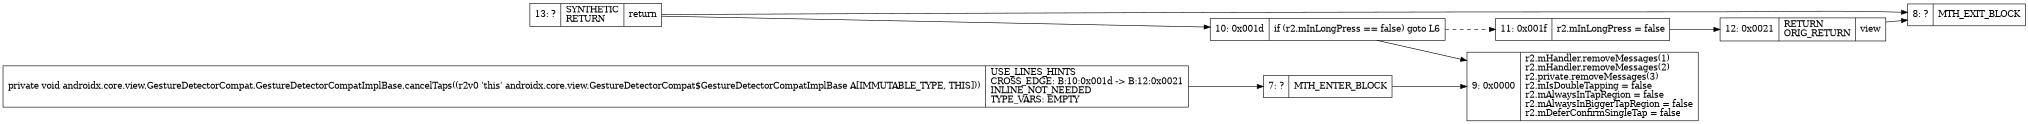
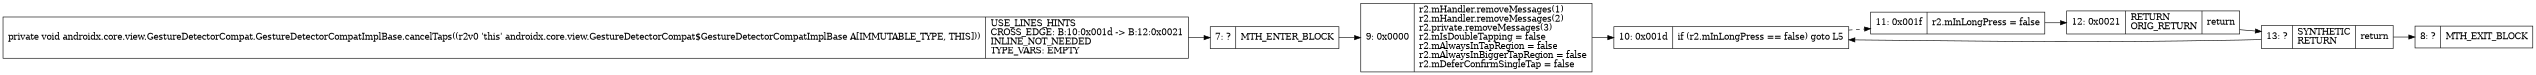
(1894, 21) -> (2247, 30)
(1357, 29) -> (1761, 37)
(1871, 29) -> (2221, 22)
(1419, 50) -> (1600, 38)
